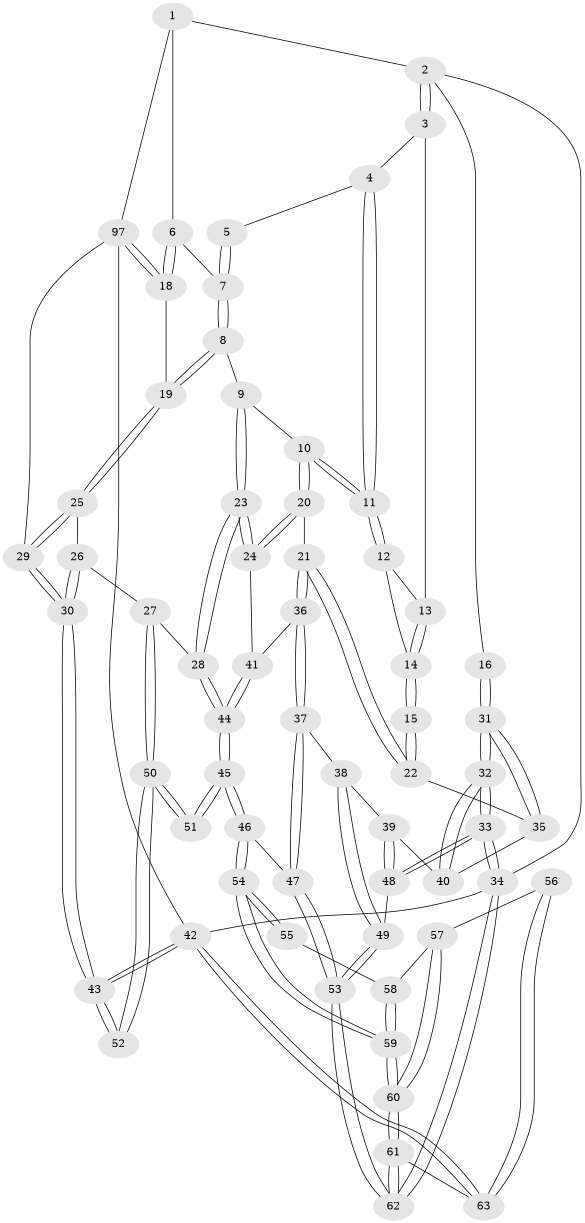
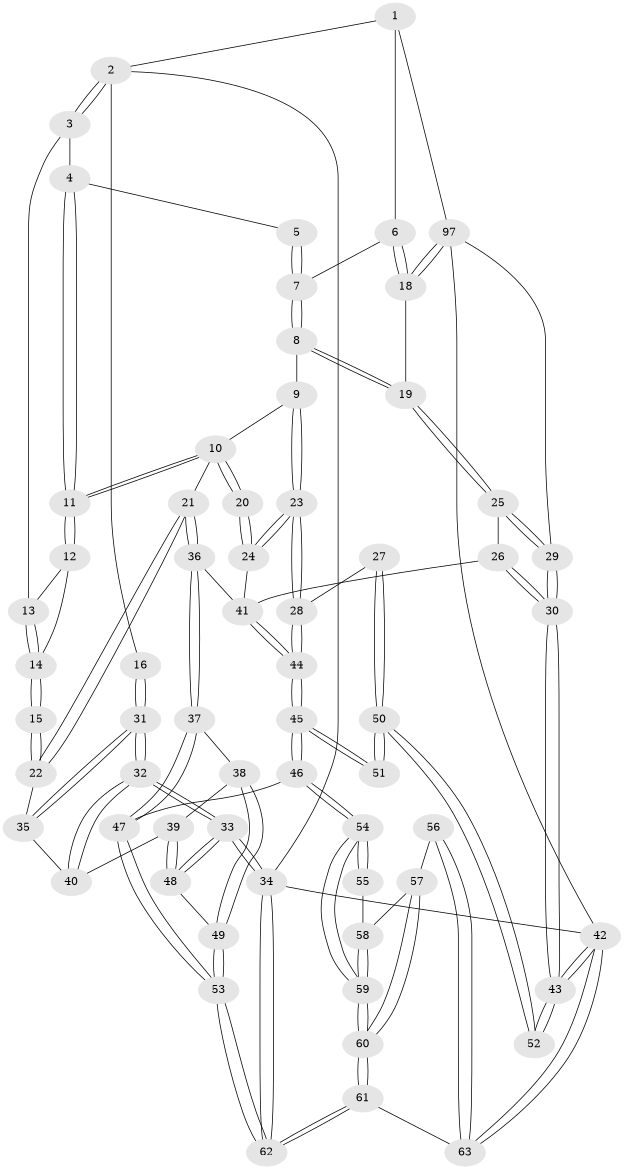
(304, 531) -> (202, 476)
(110, 582) -> (367, 578)
